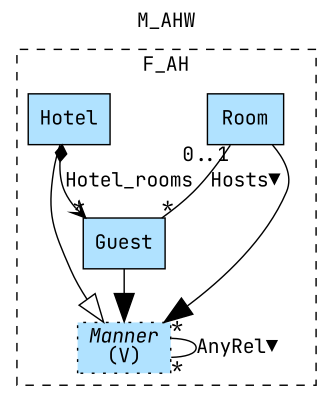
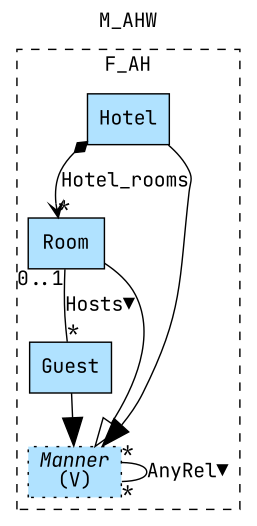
(63, 187) -> (59, 176)
(54, 225) -> (179, 287)
(261, 235) -> (143, 339)
